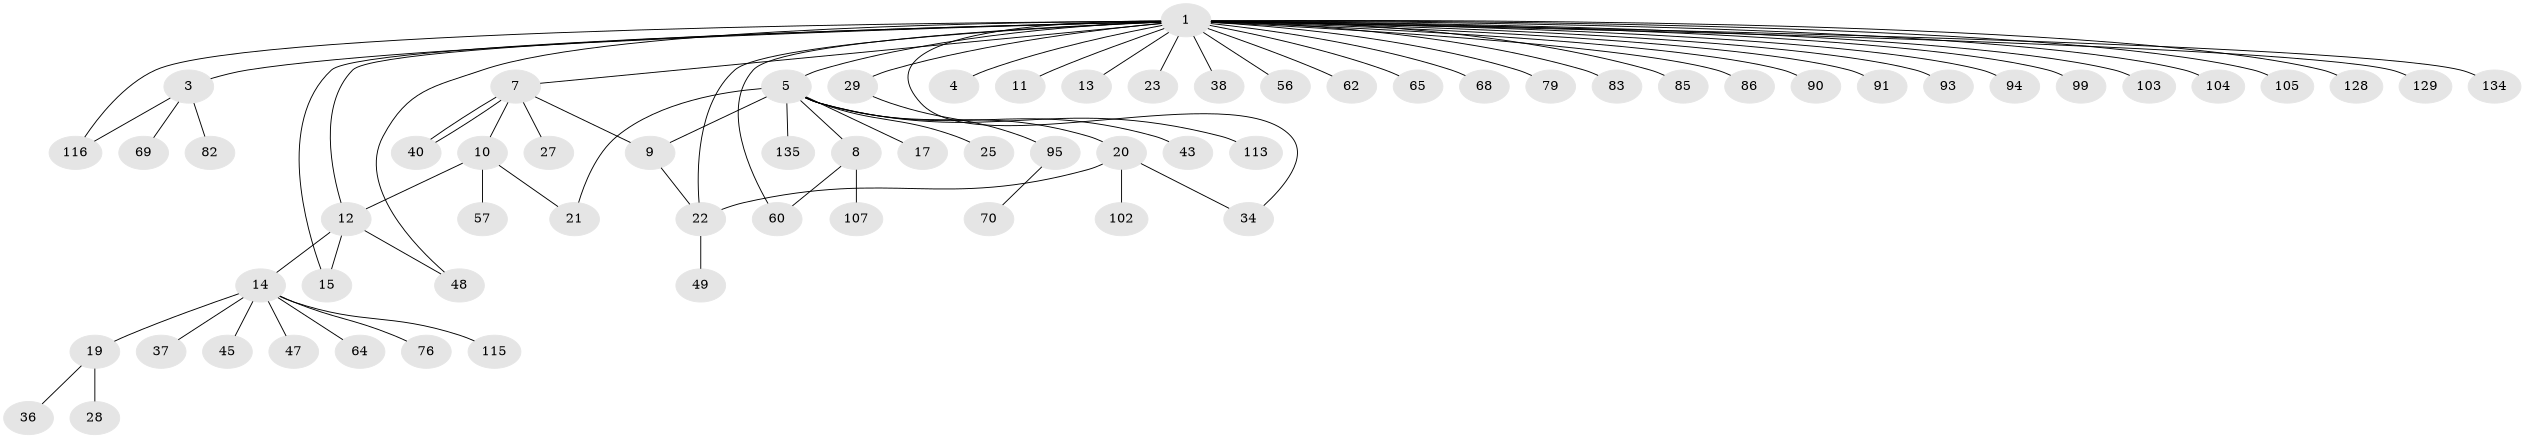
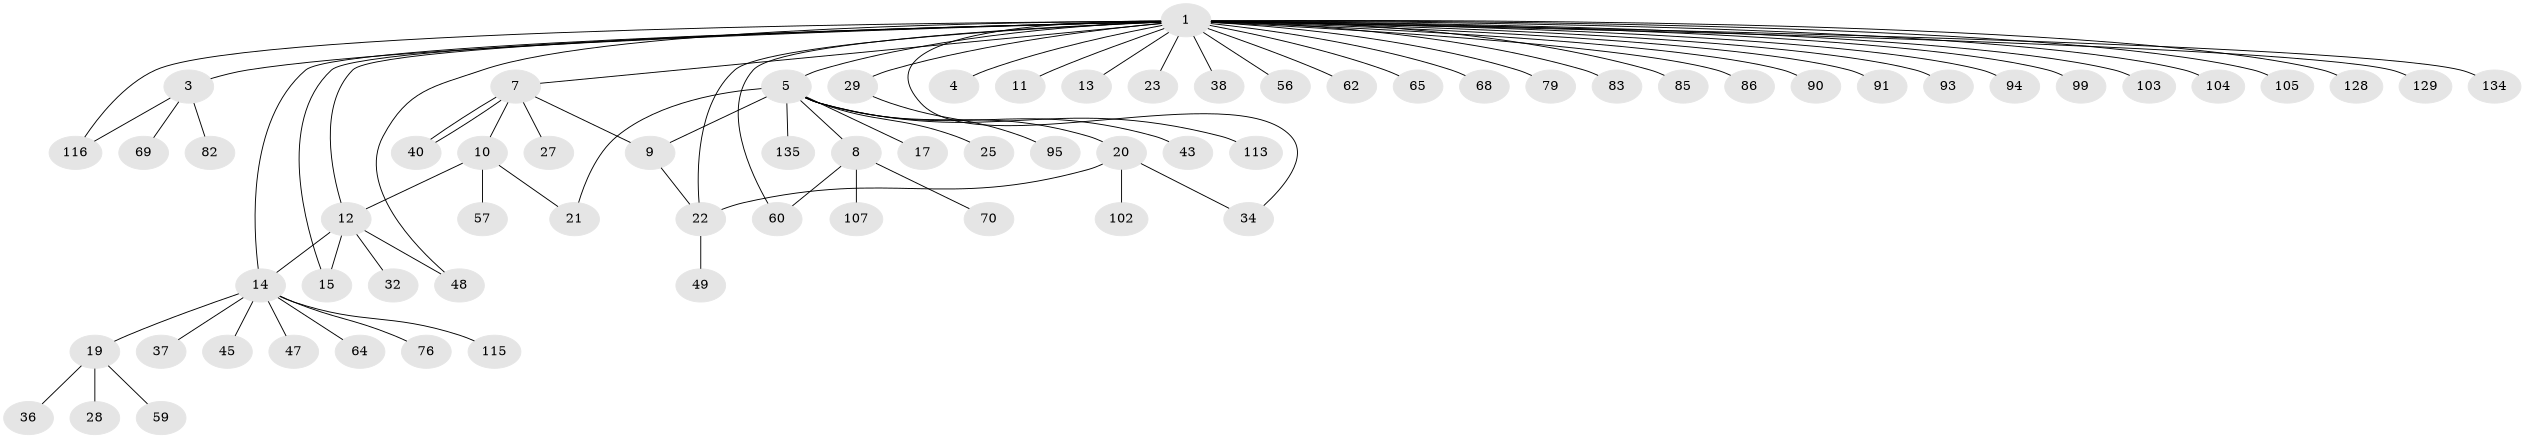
none -> (627, 39)
(1018, 190) -> (916, 183)
none -> (393, 285)
none -> (161, 418)
